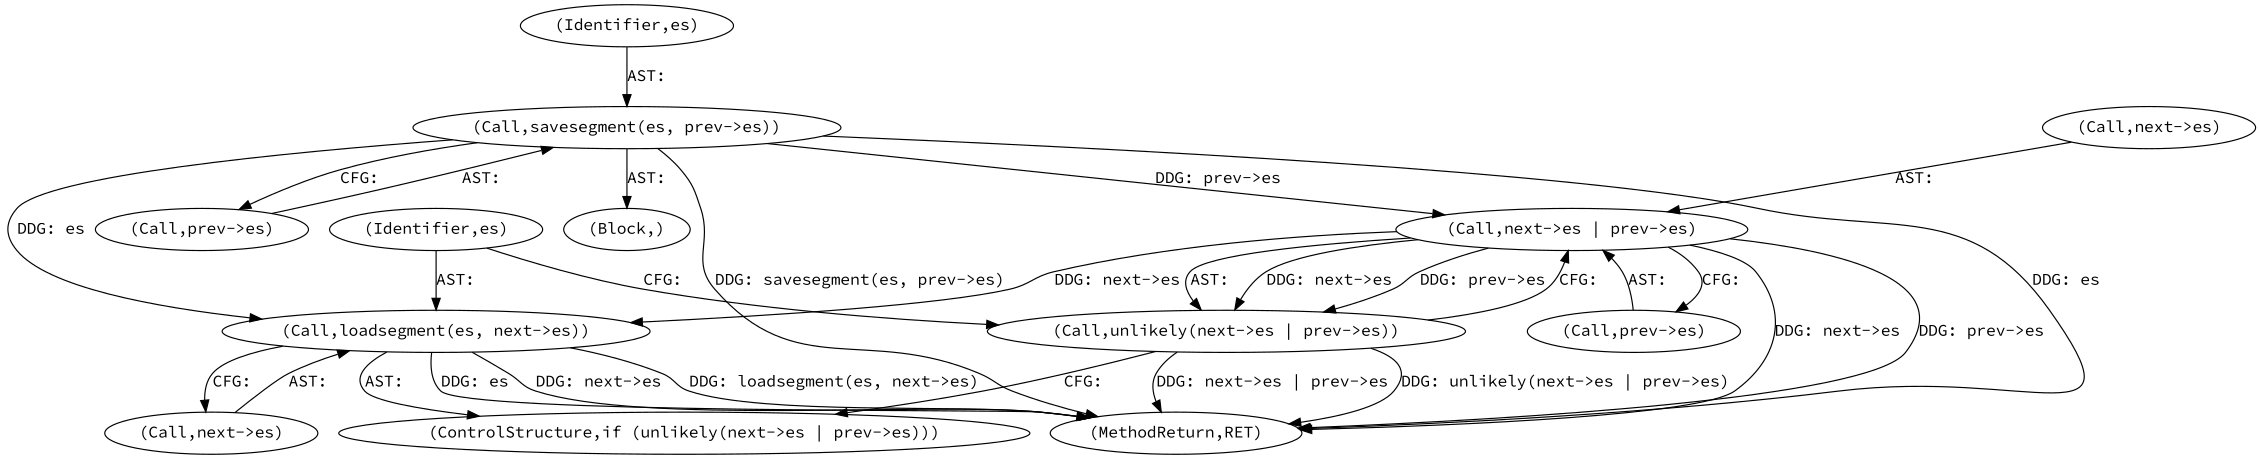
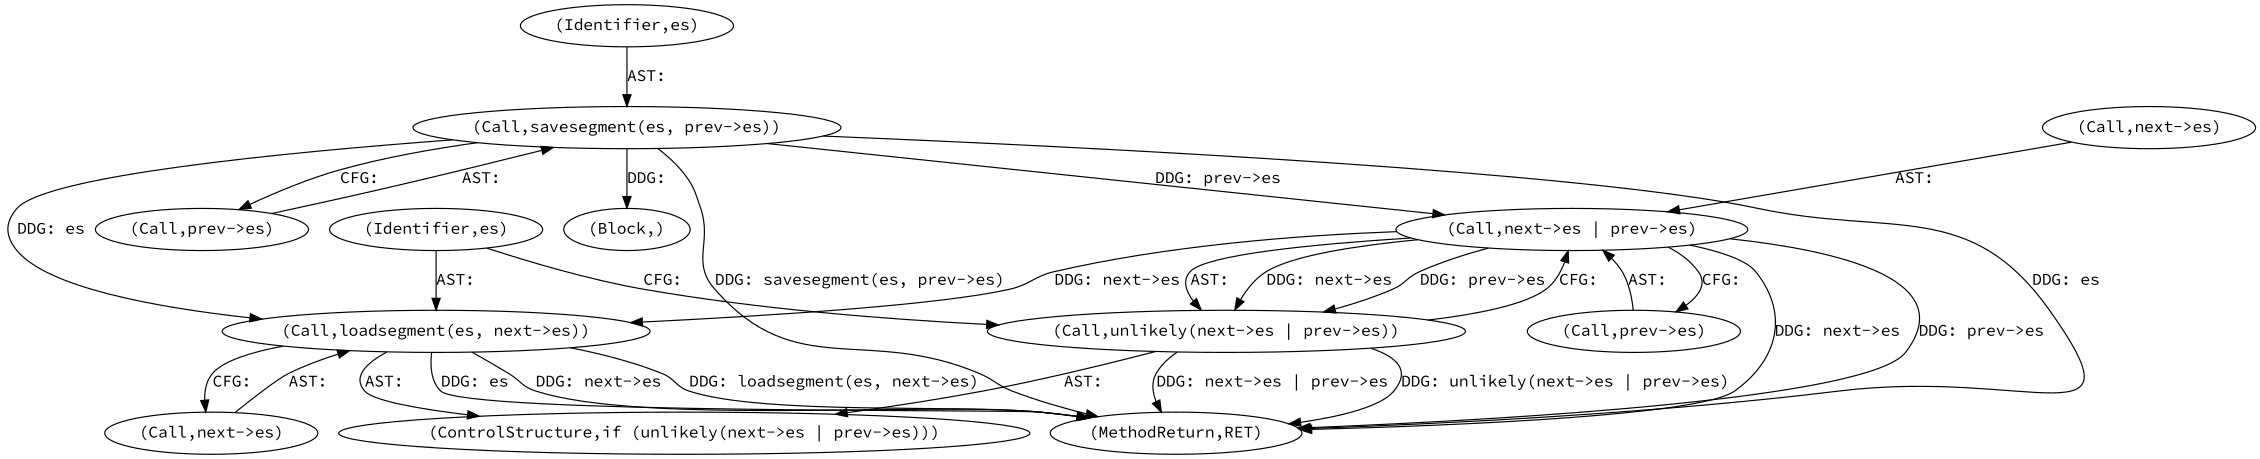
(652, 179) -> (652, 179)
(1088, 382) -> (1088, 382)
